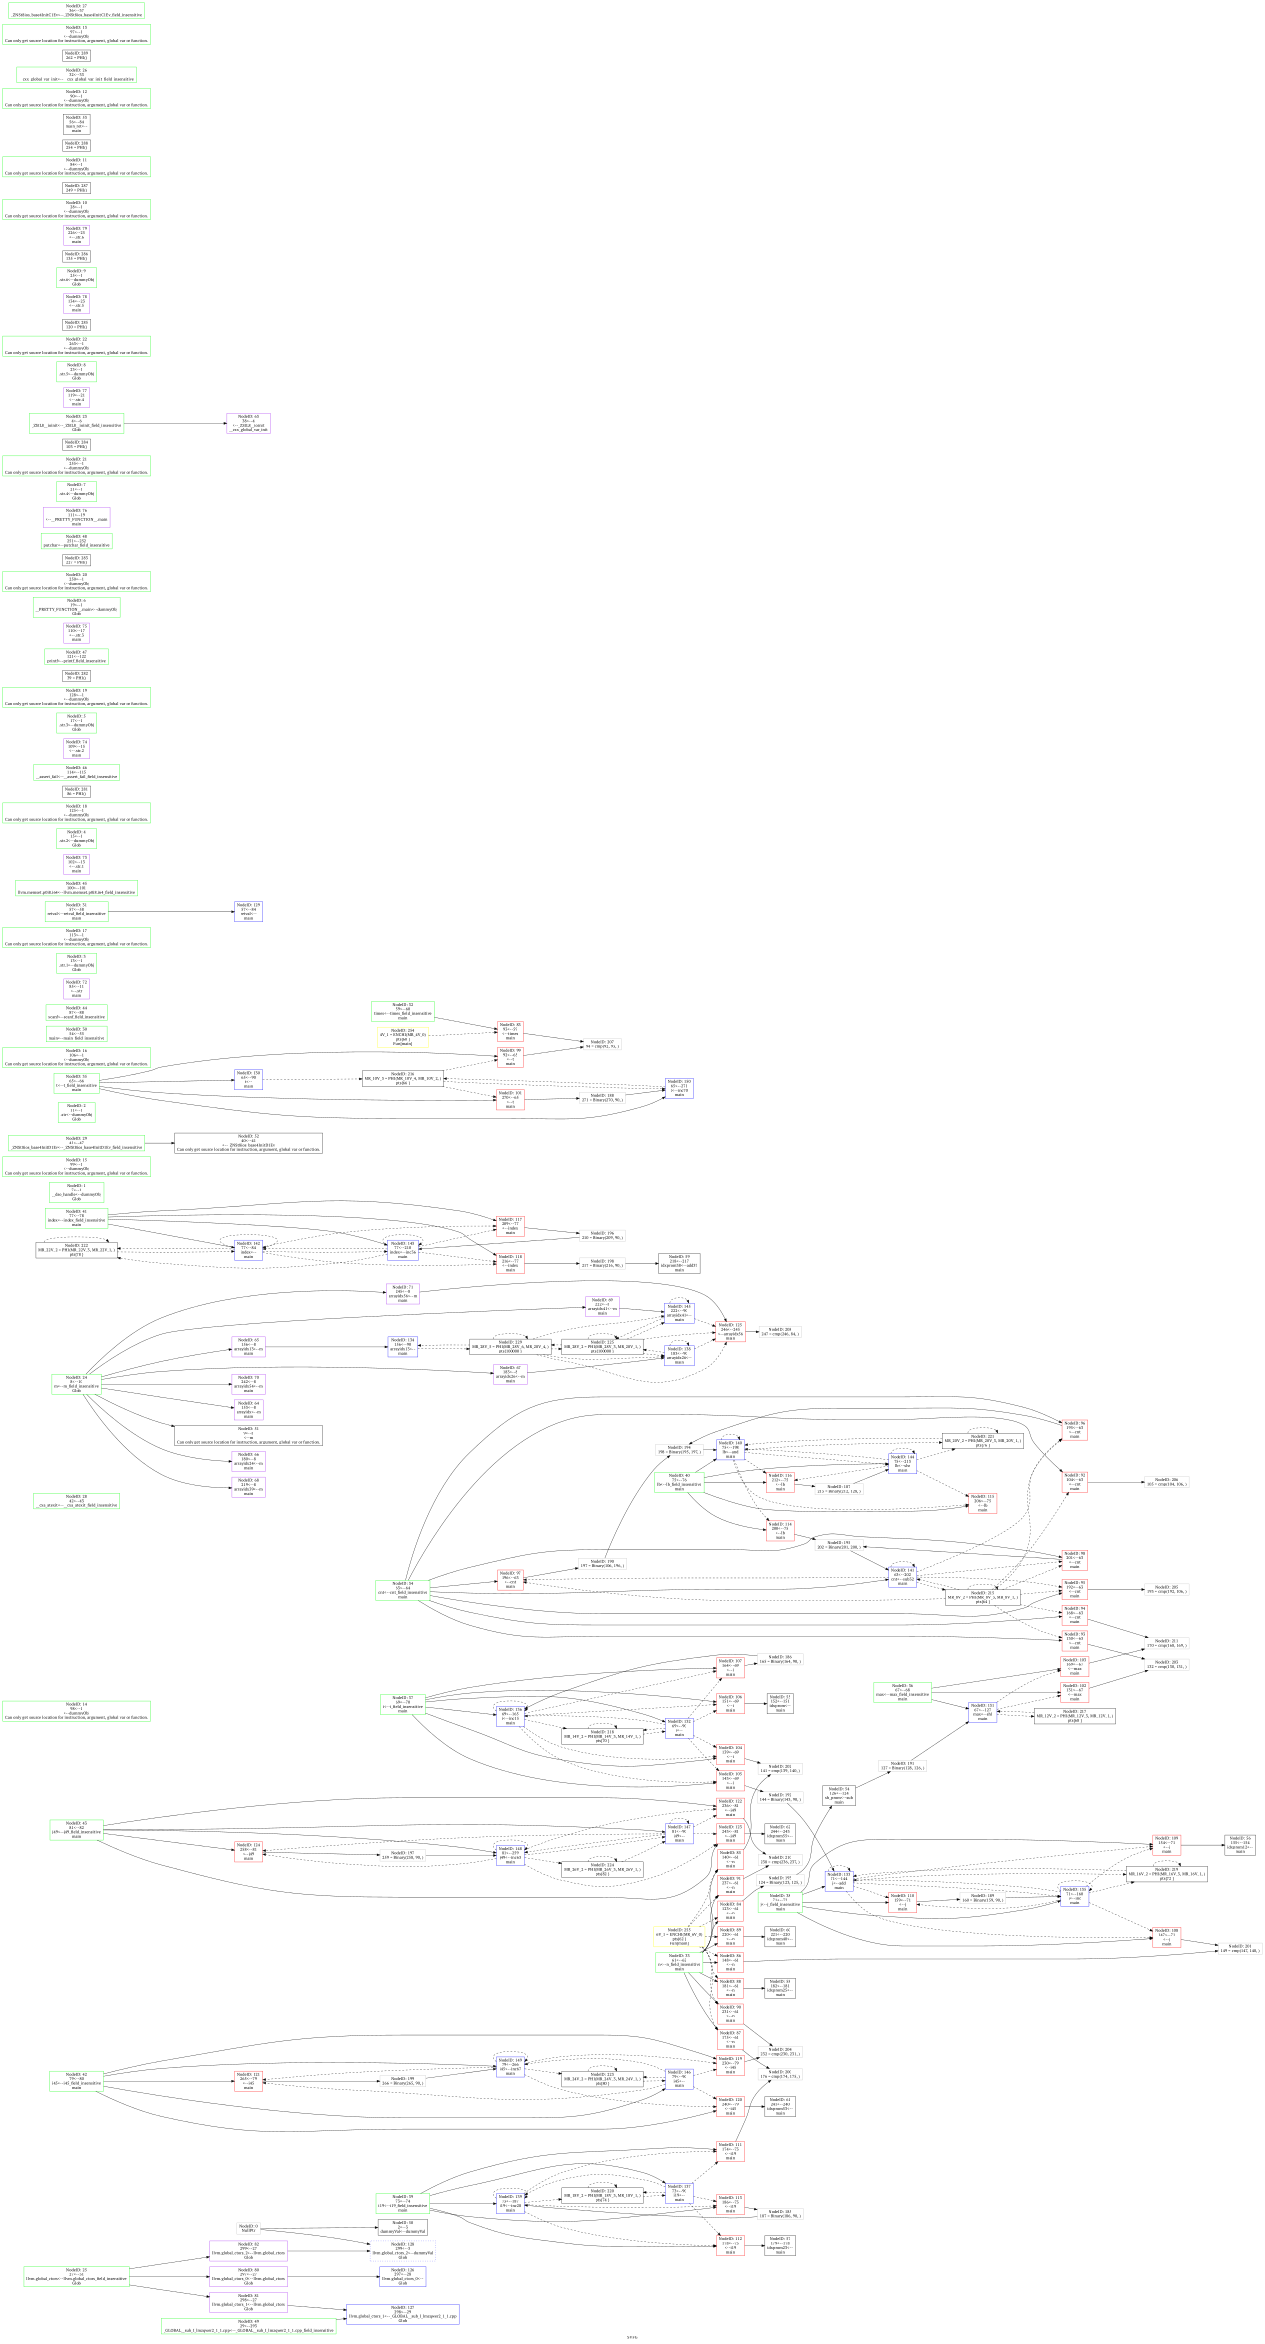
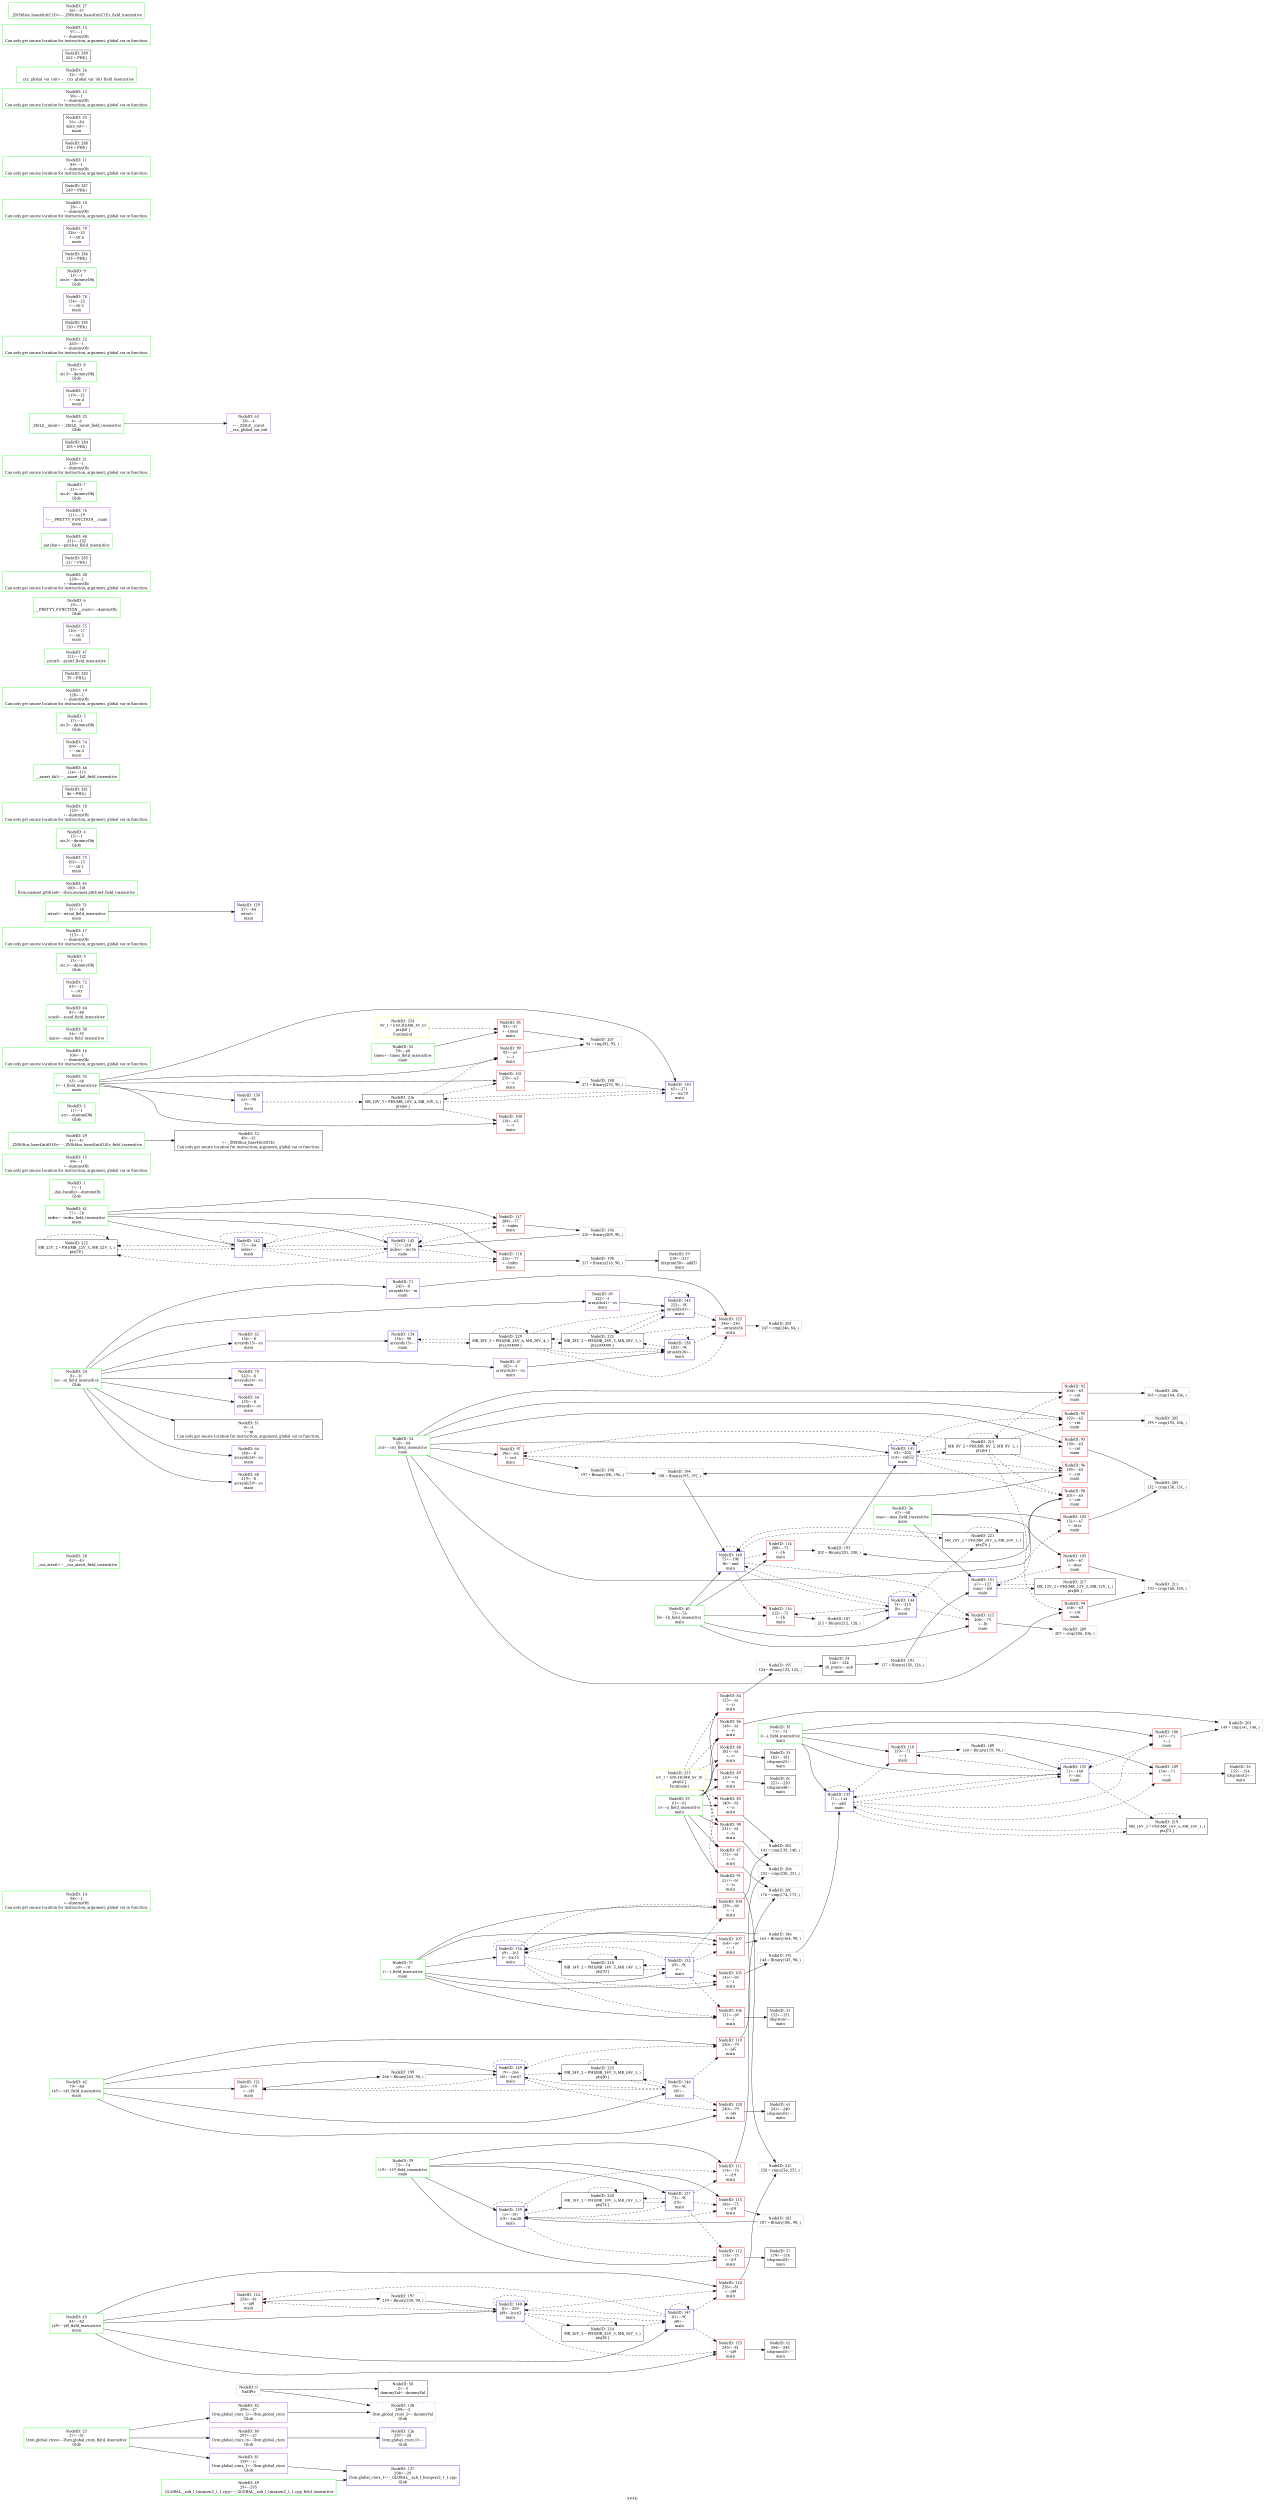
none -> (510, 1123)
none -> (1075, 1632)
